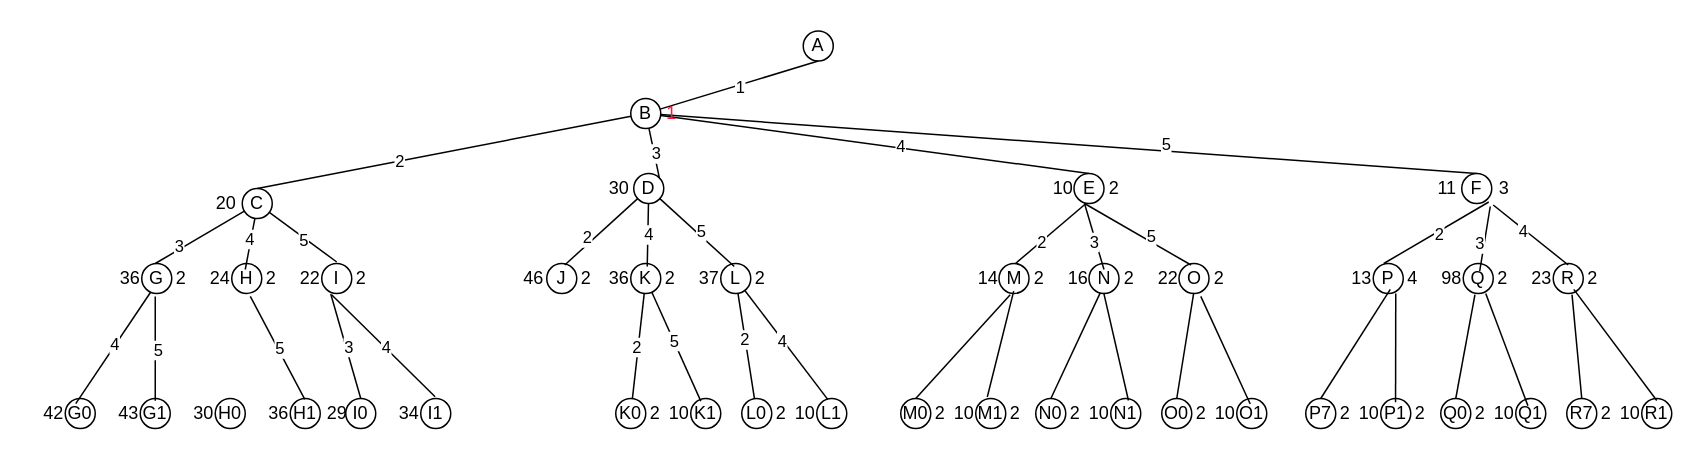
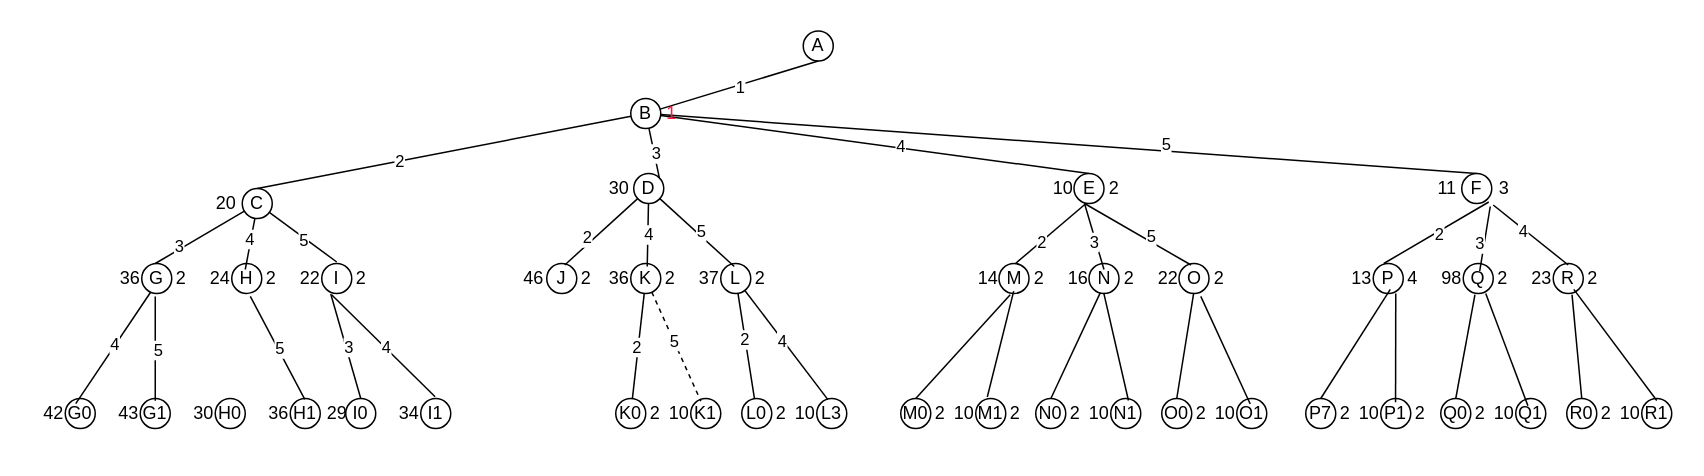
(690, 376) -> (690, 376)
(832, 413) -> (832, 413)
(1582, 413) -> (1582, 413)
